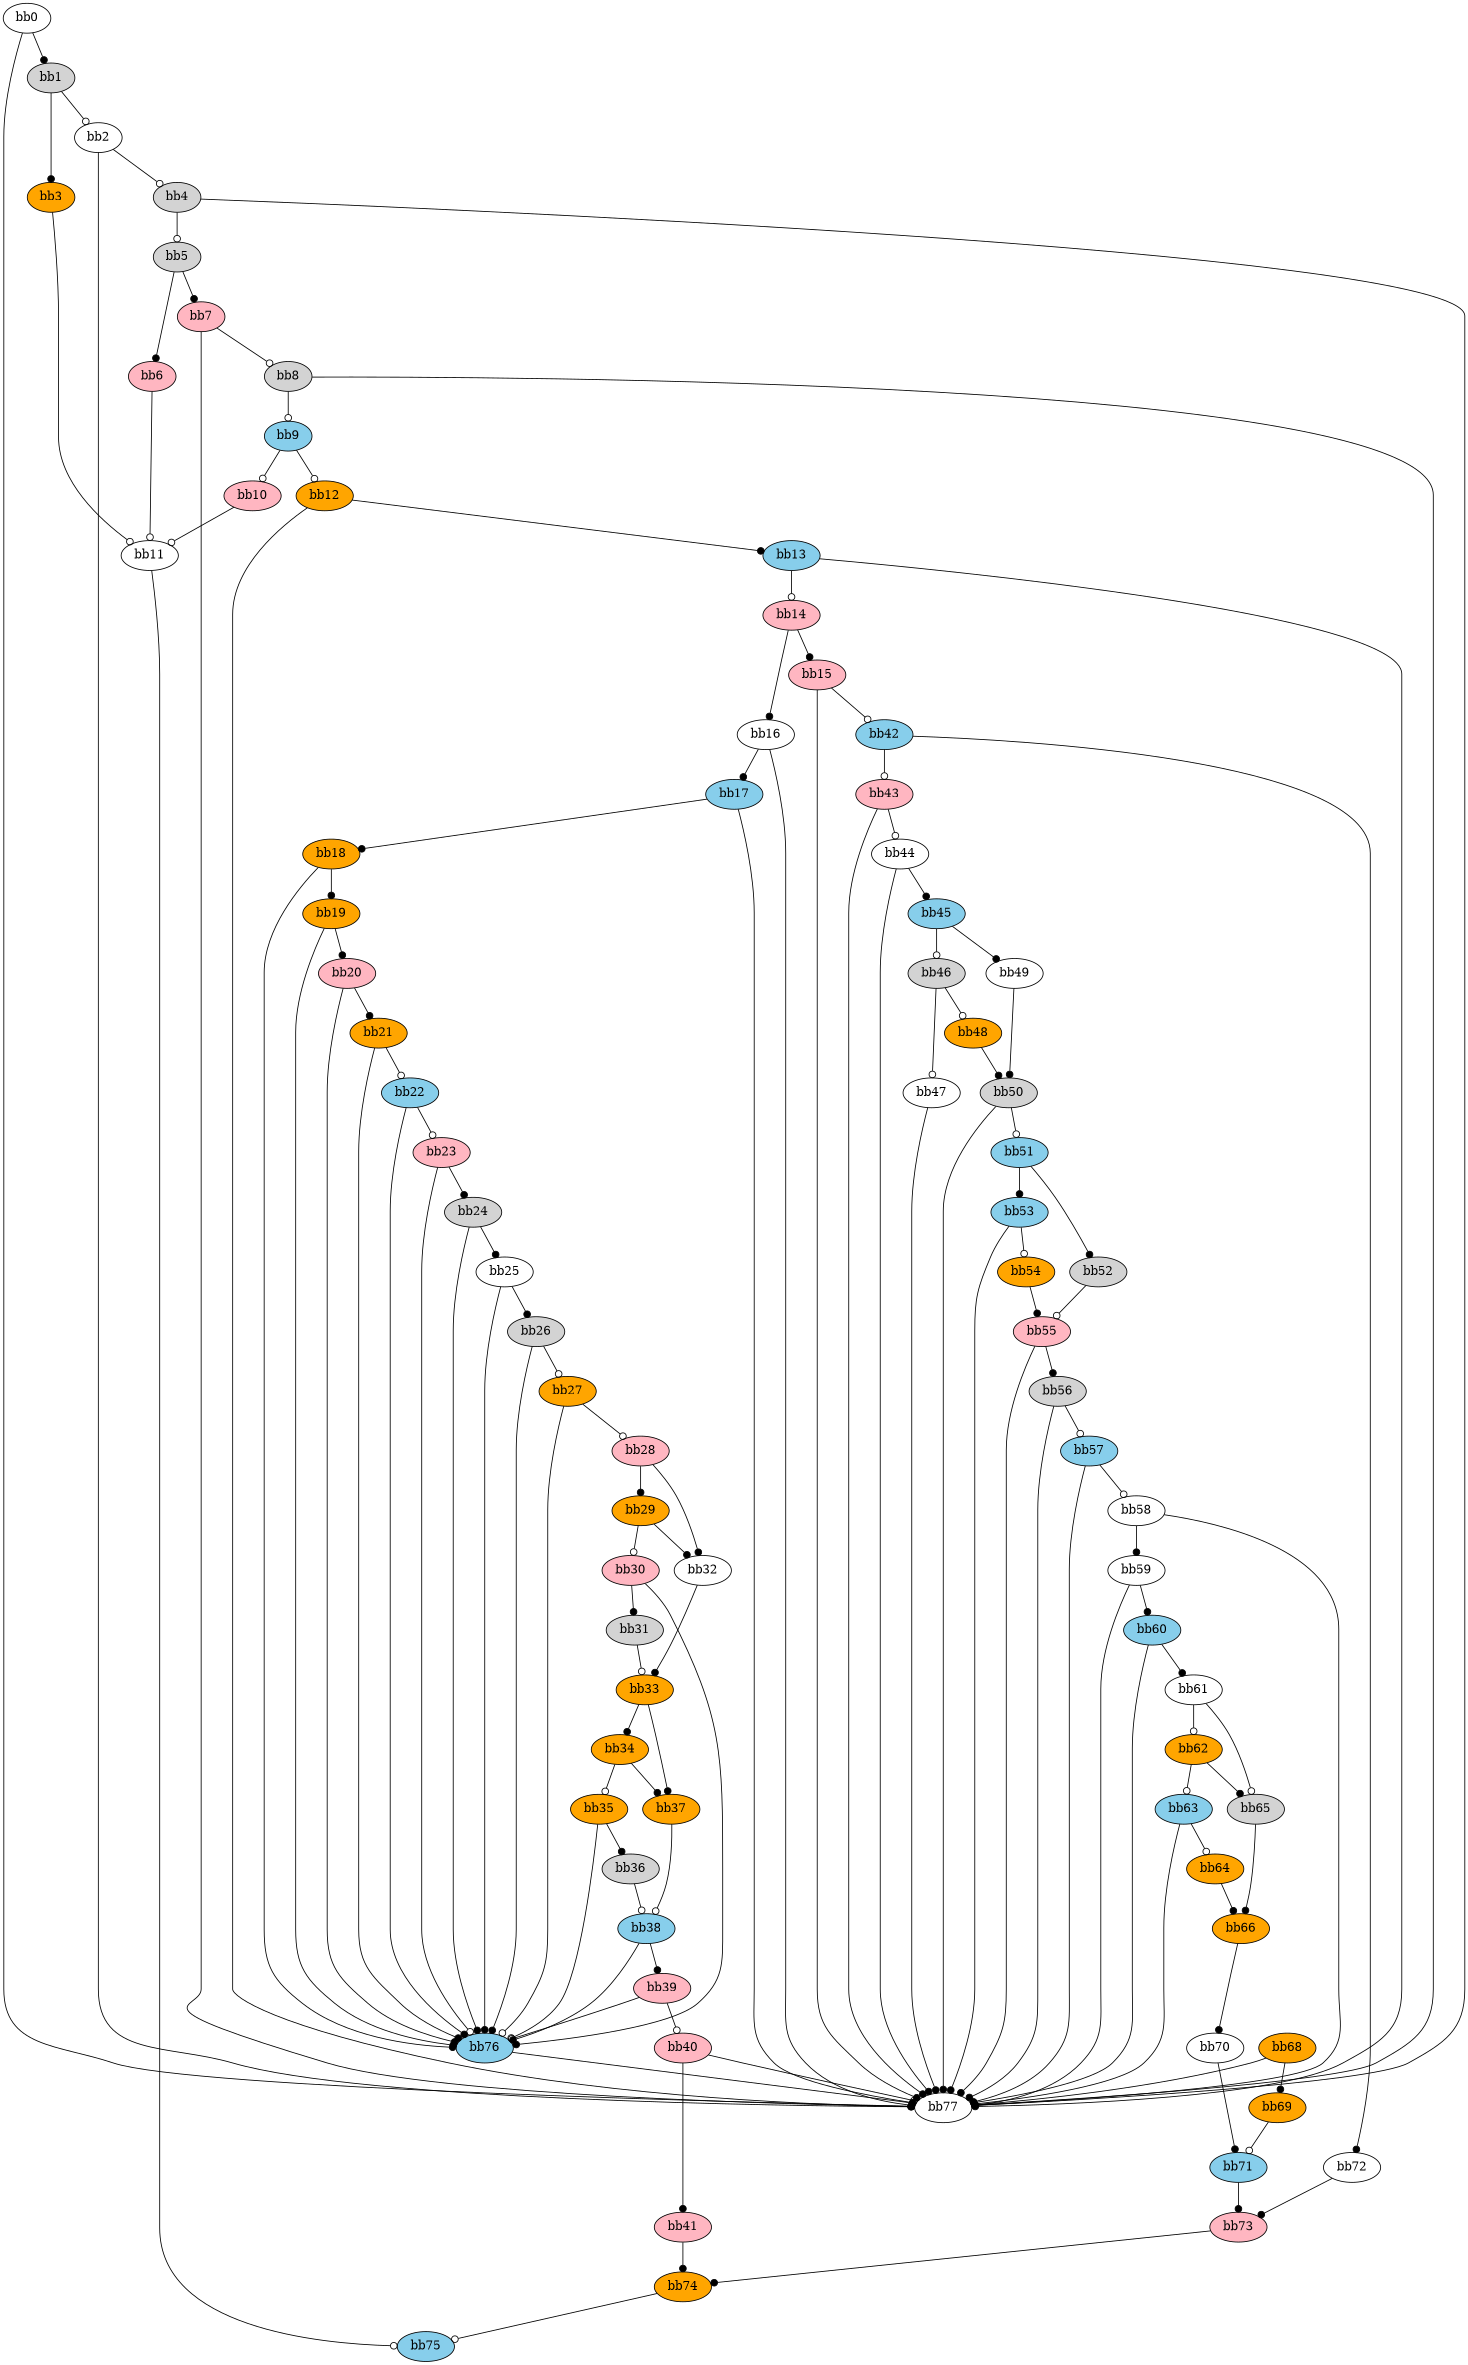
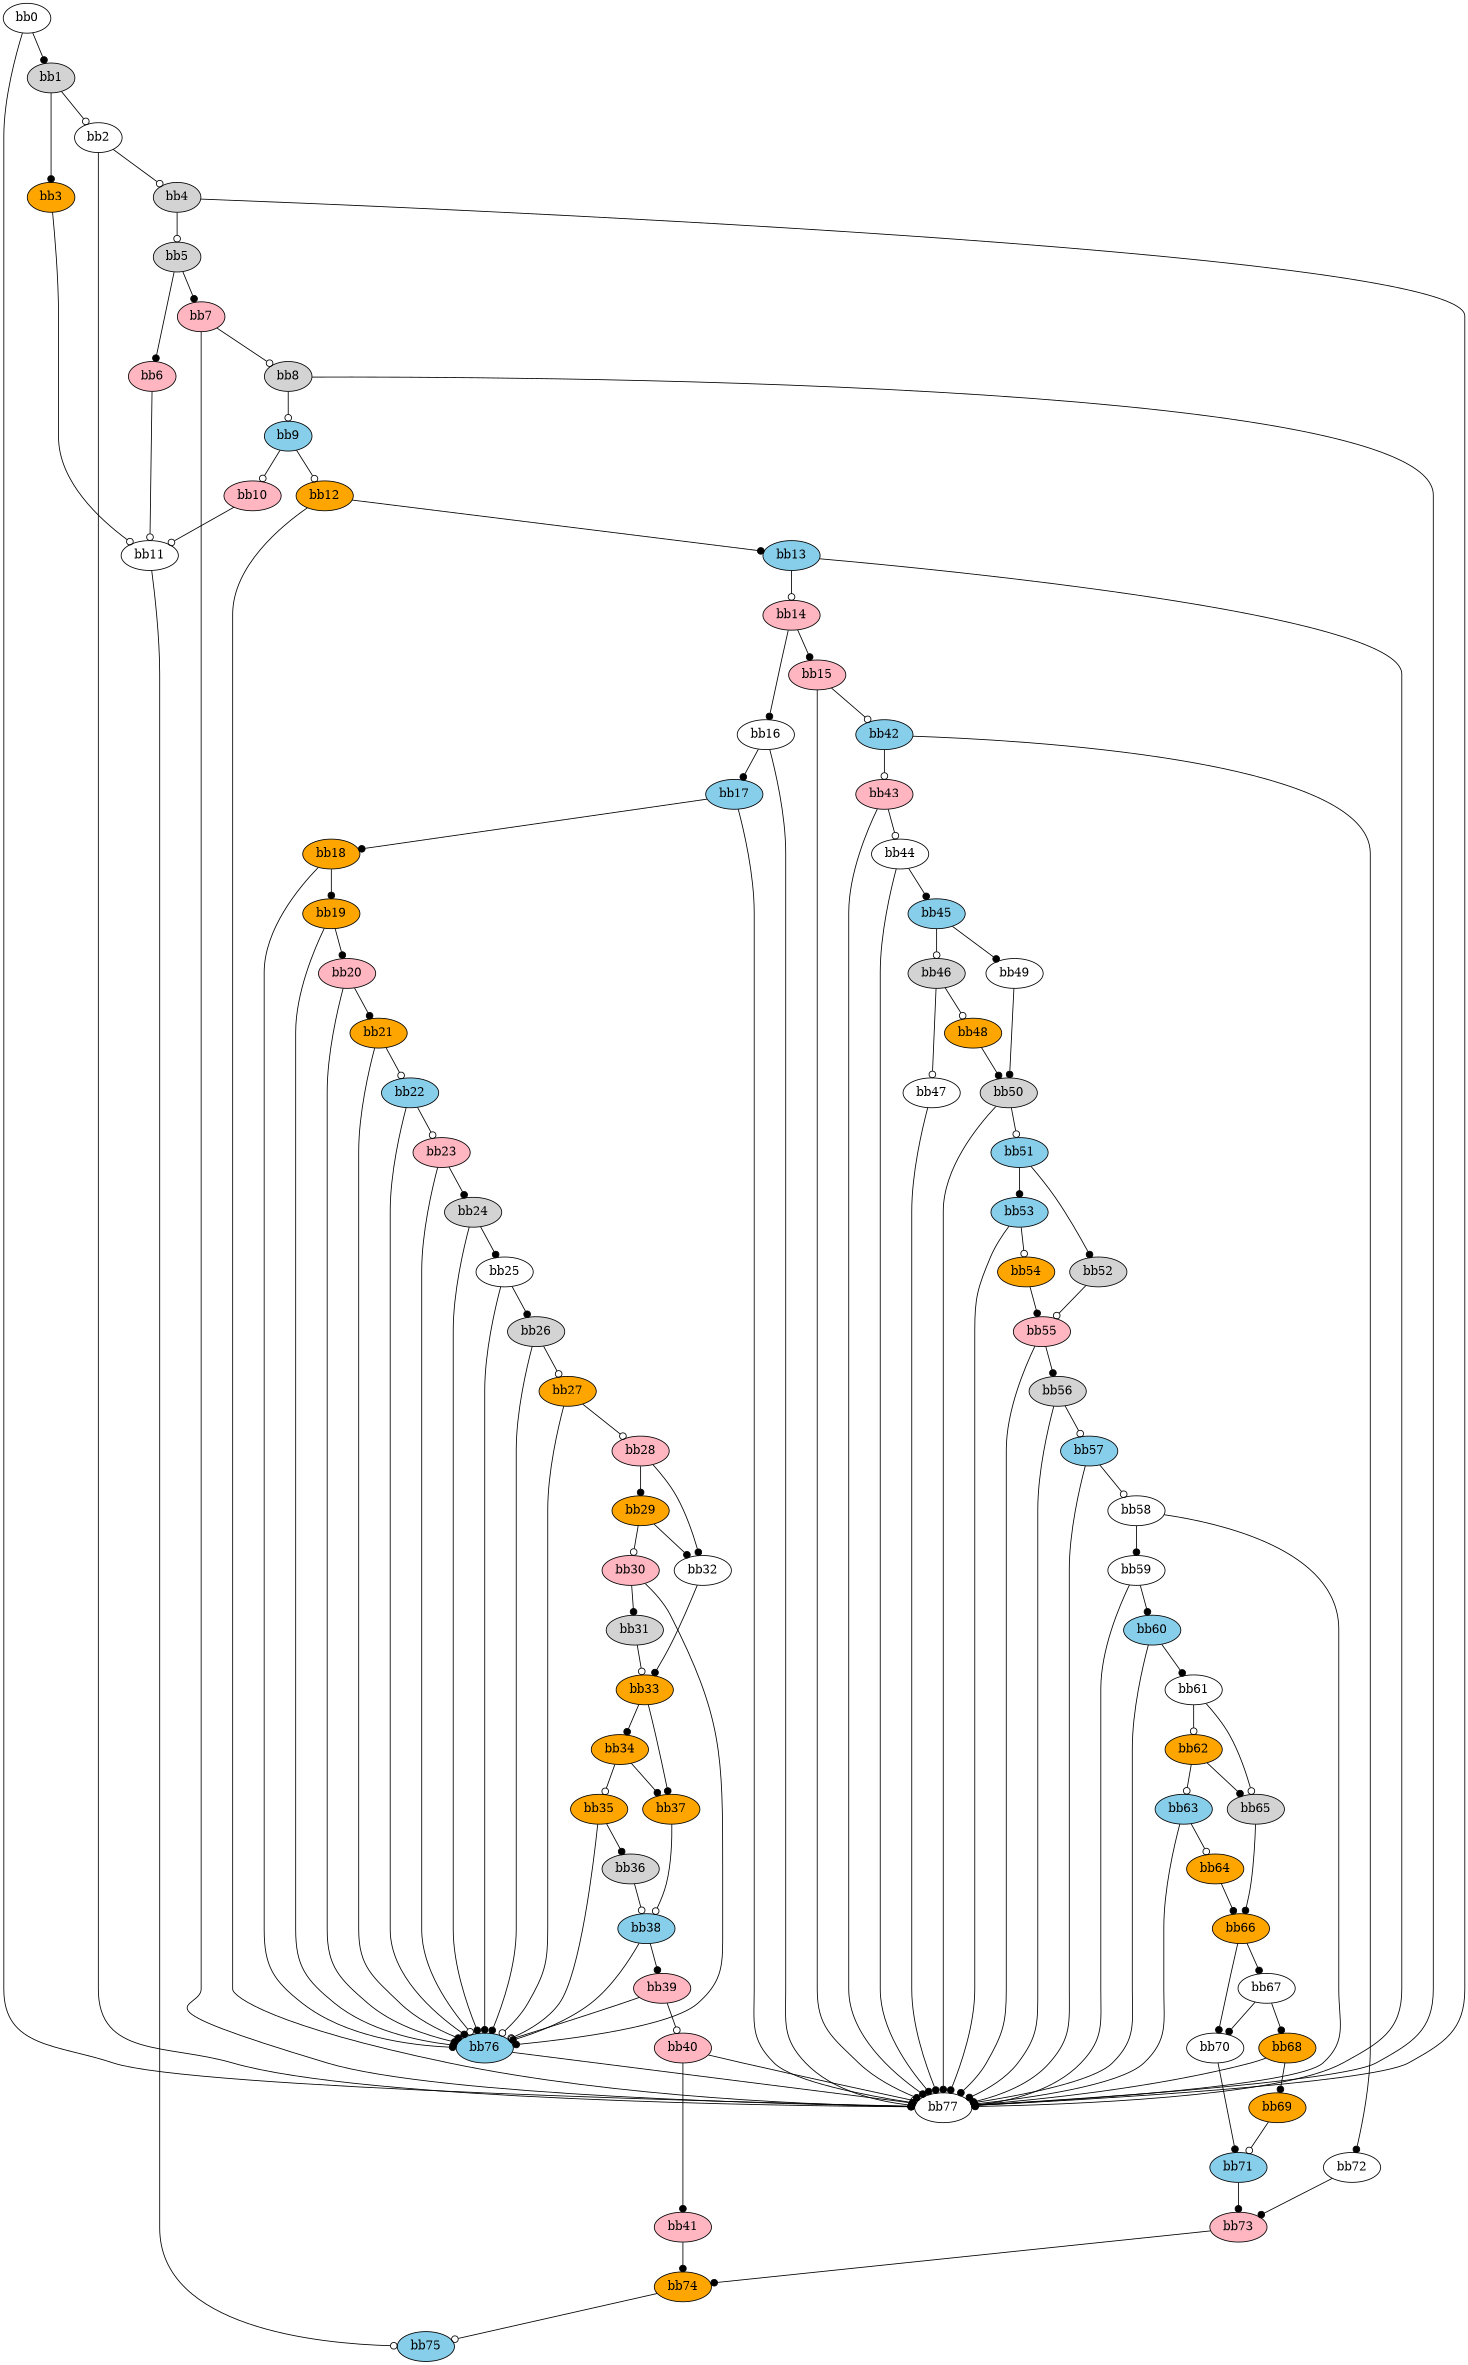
none -> (1267, 1988)
